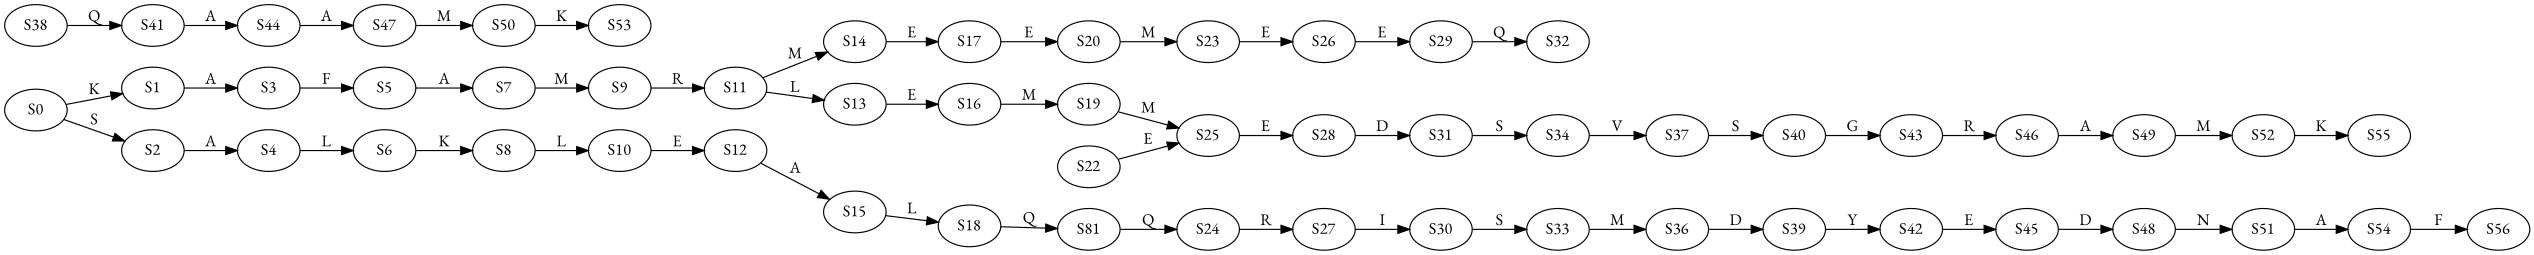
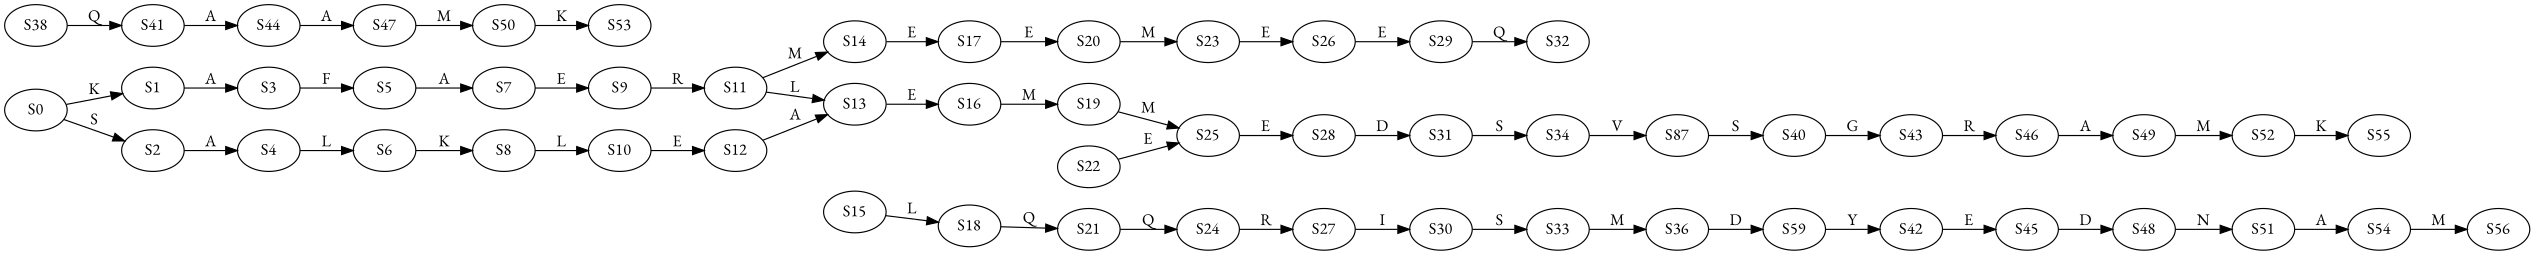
(562, 79) -> (562, 79)
(1677, 136) -> (1677, 136)
(790, 179) -> (790, 130)
(2439, 221) -> (2439, 221)
(1089, 229) -> (1089, 229)
(1794, 229) -> (1794, 229)
